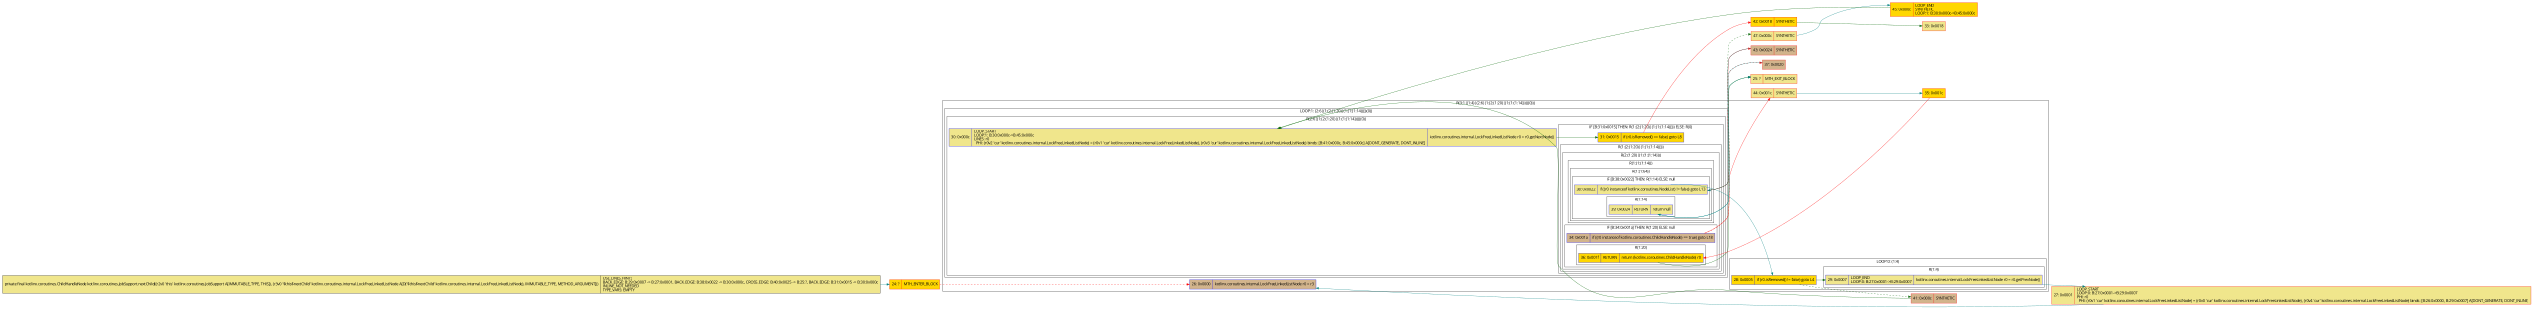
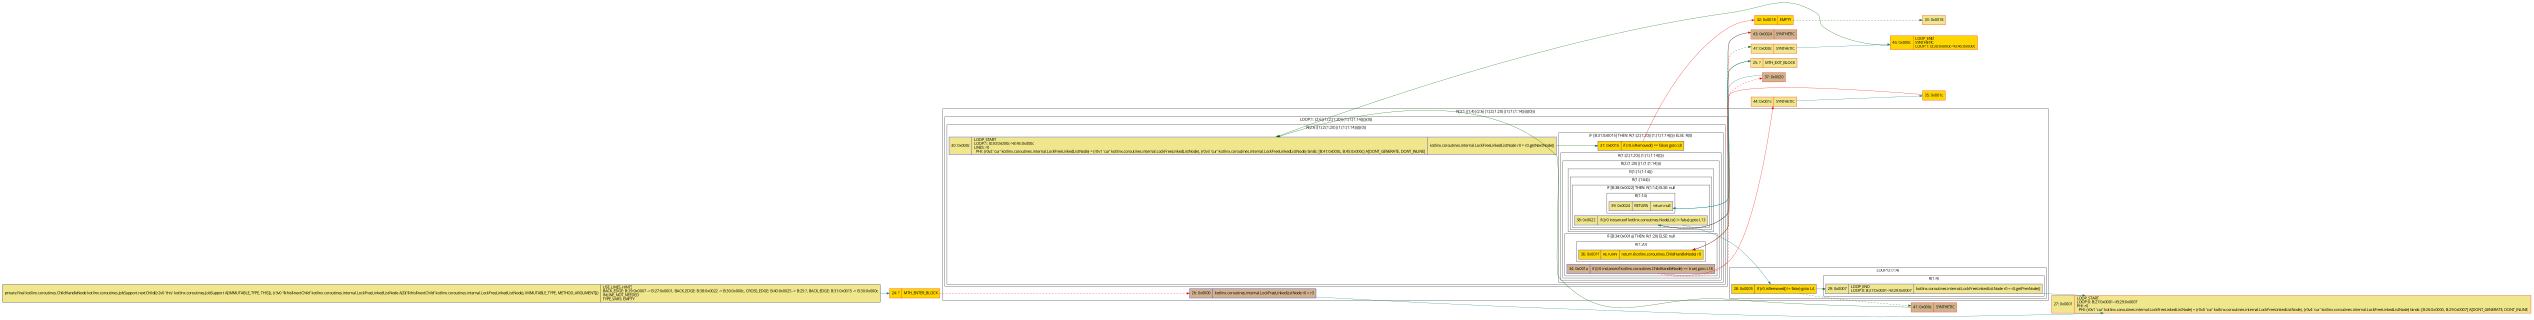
(1785, 22) -> (1785, 20)
(1858, 24) -> (1856, 20)
(1729, 195) -> (1728, 157)
(1711, 304) -> (1708, 314)
